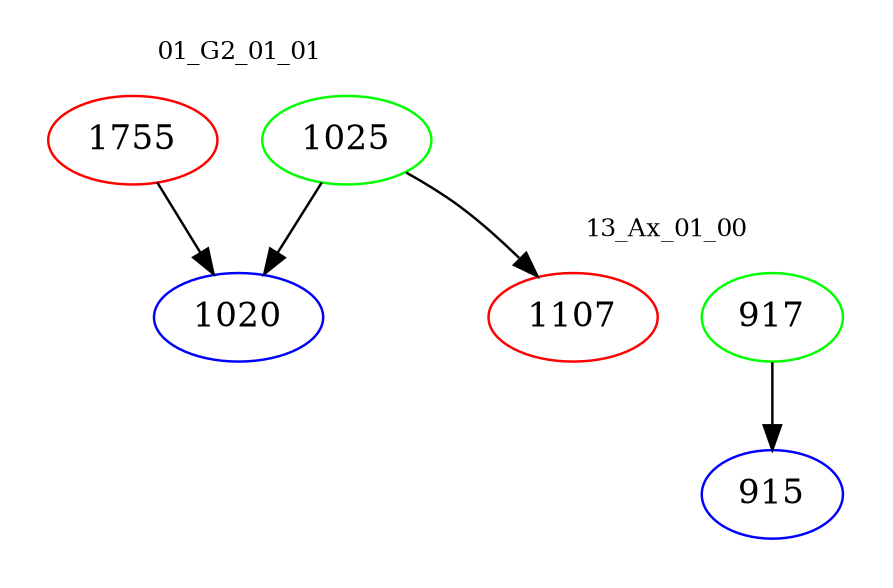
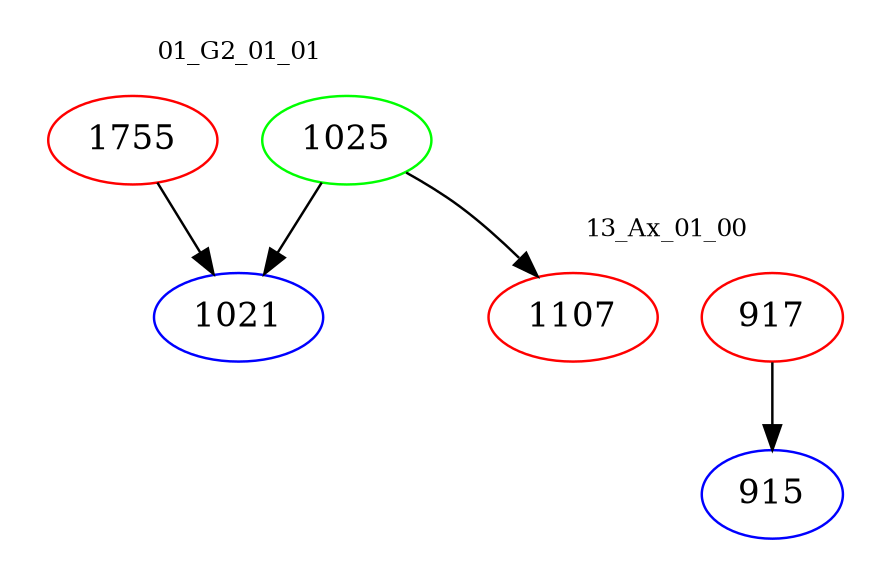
(239, 317) -> (239, 317)
(772, 317) -> (772, 317)
